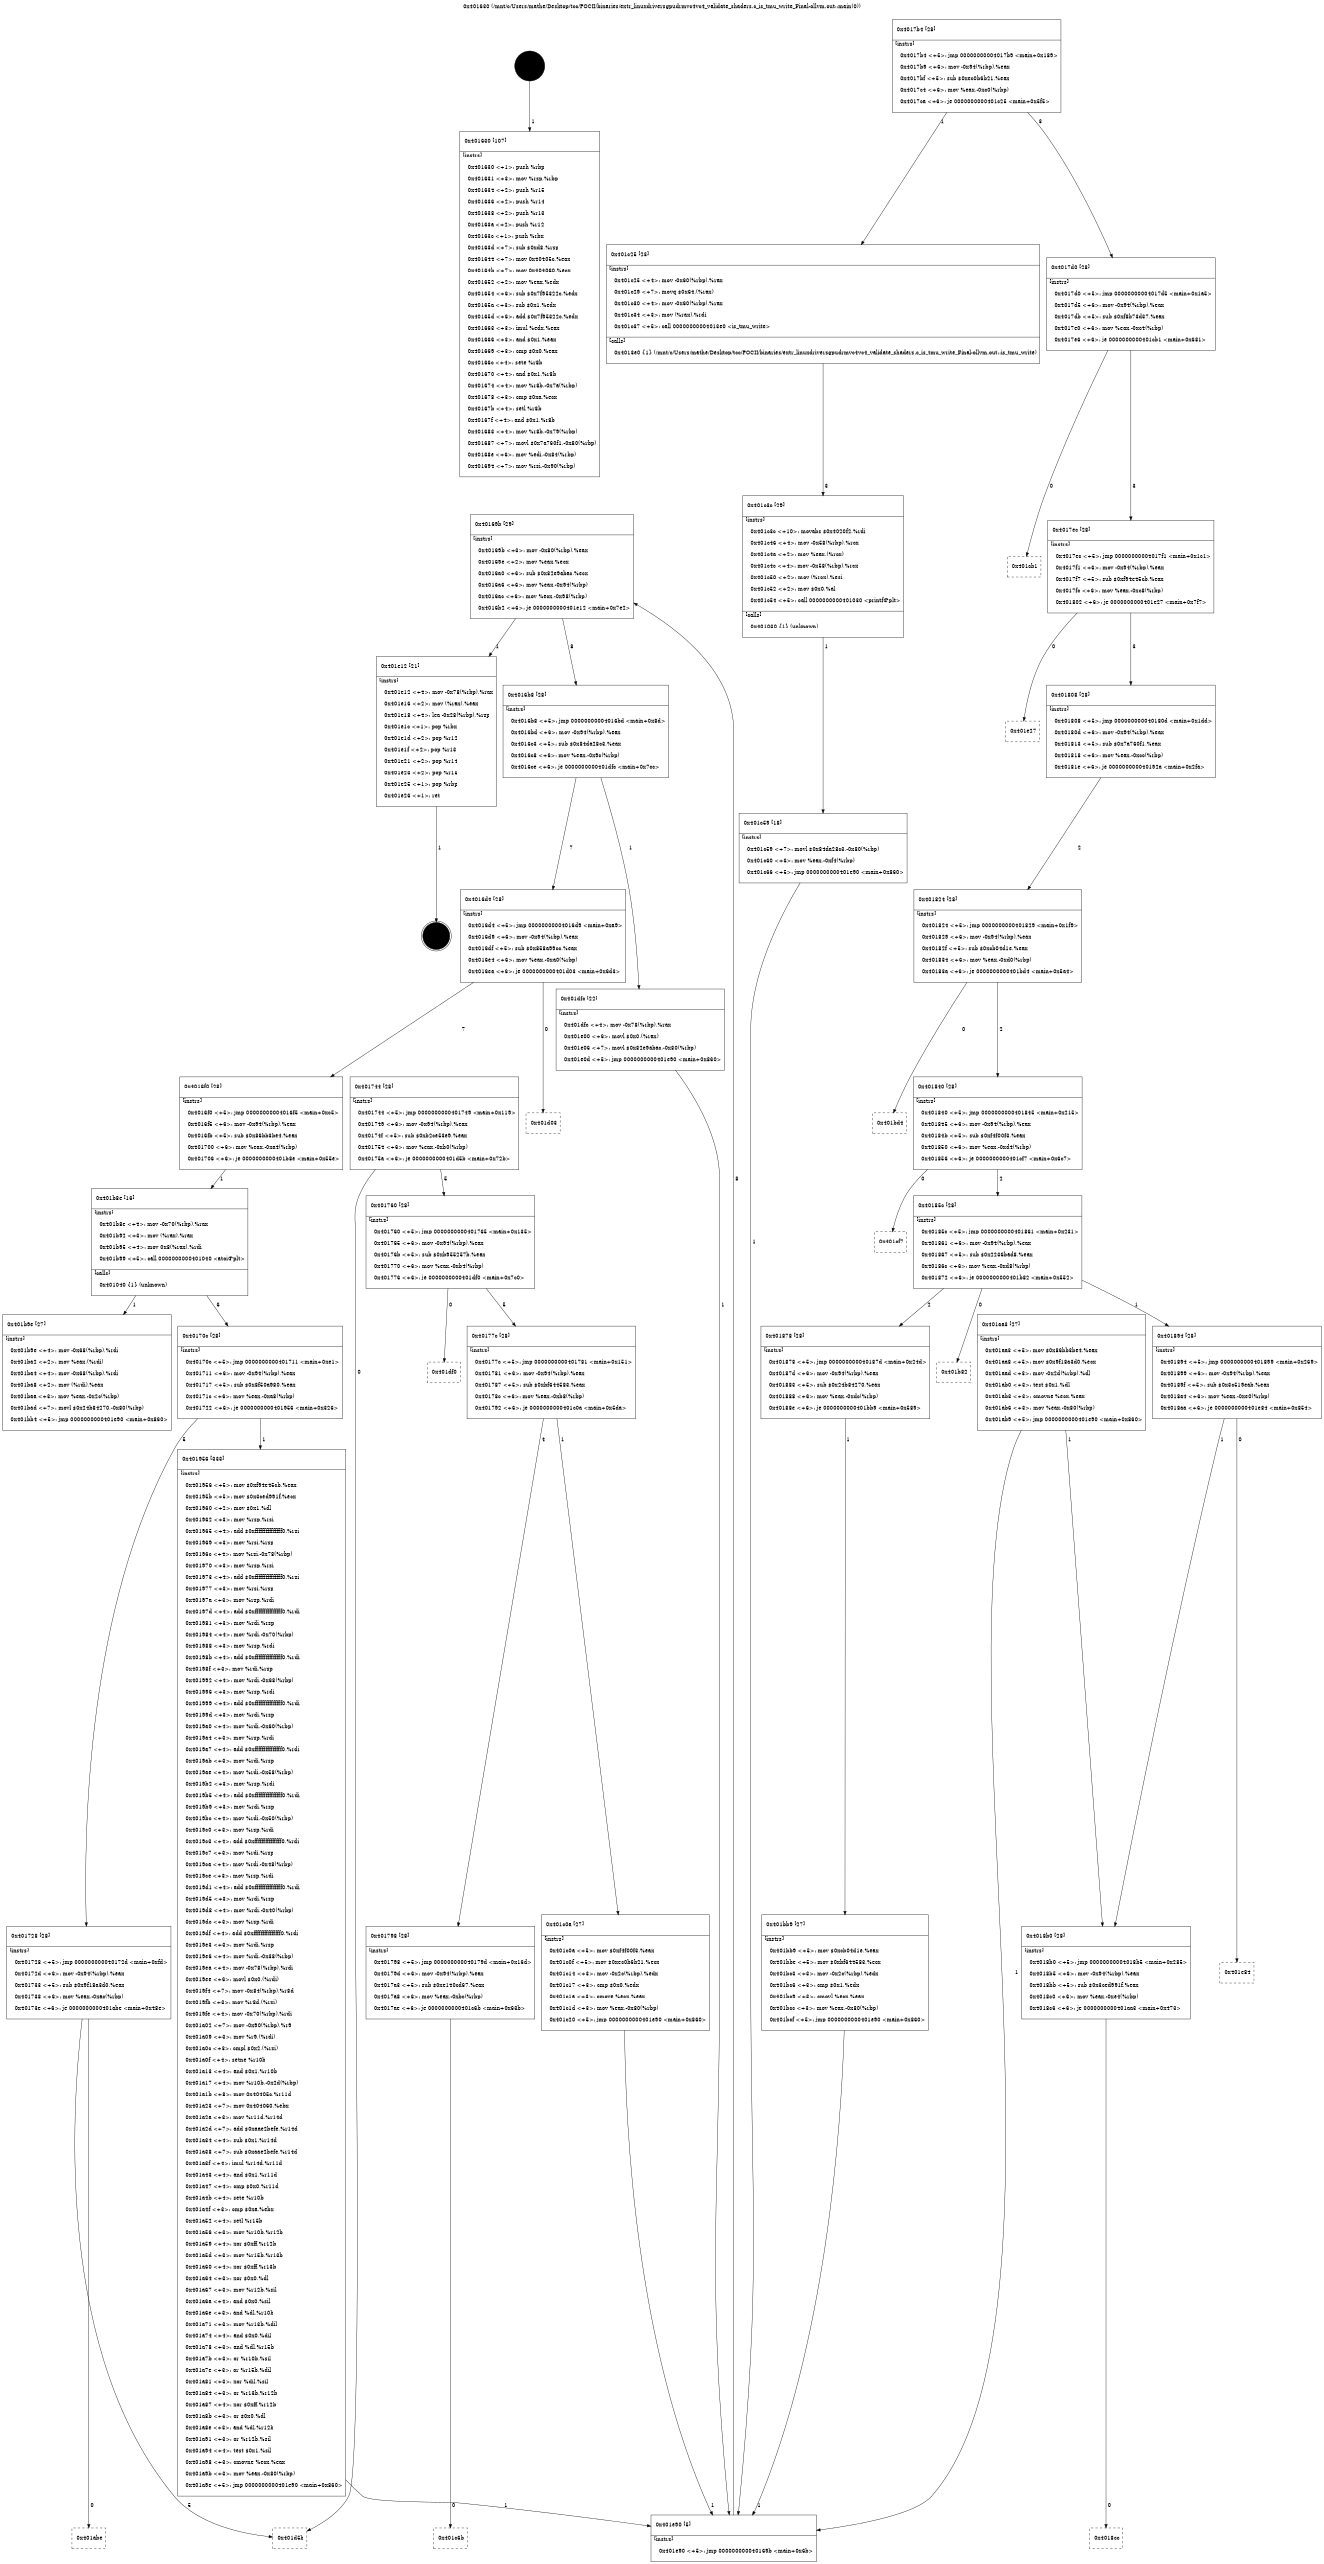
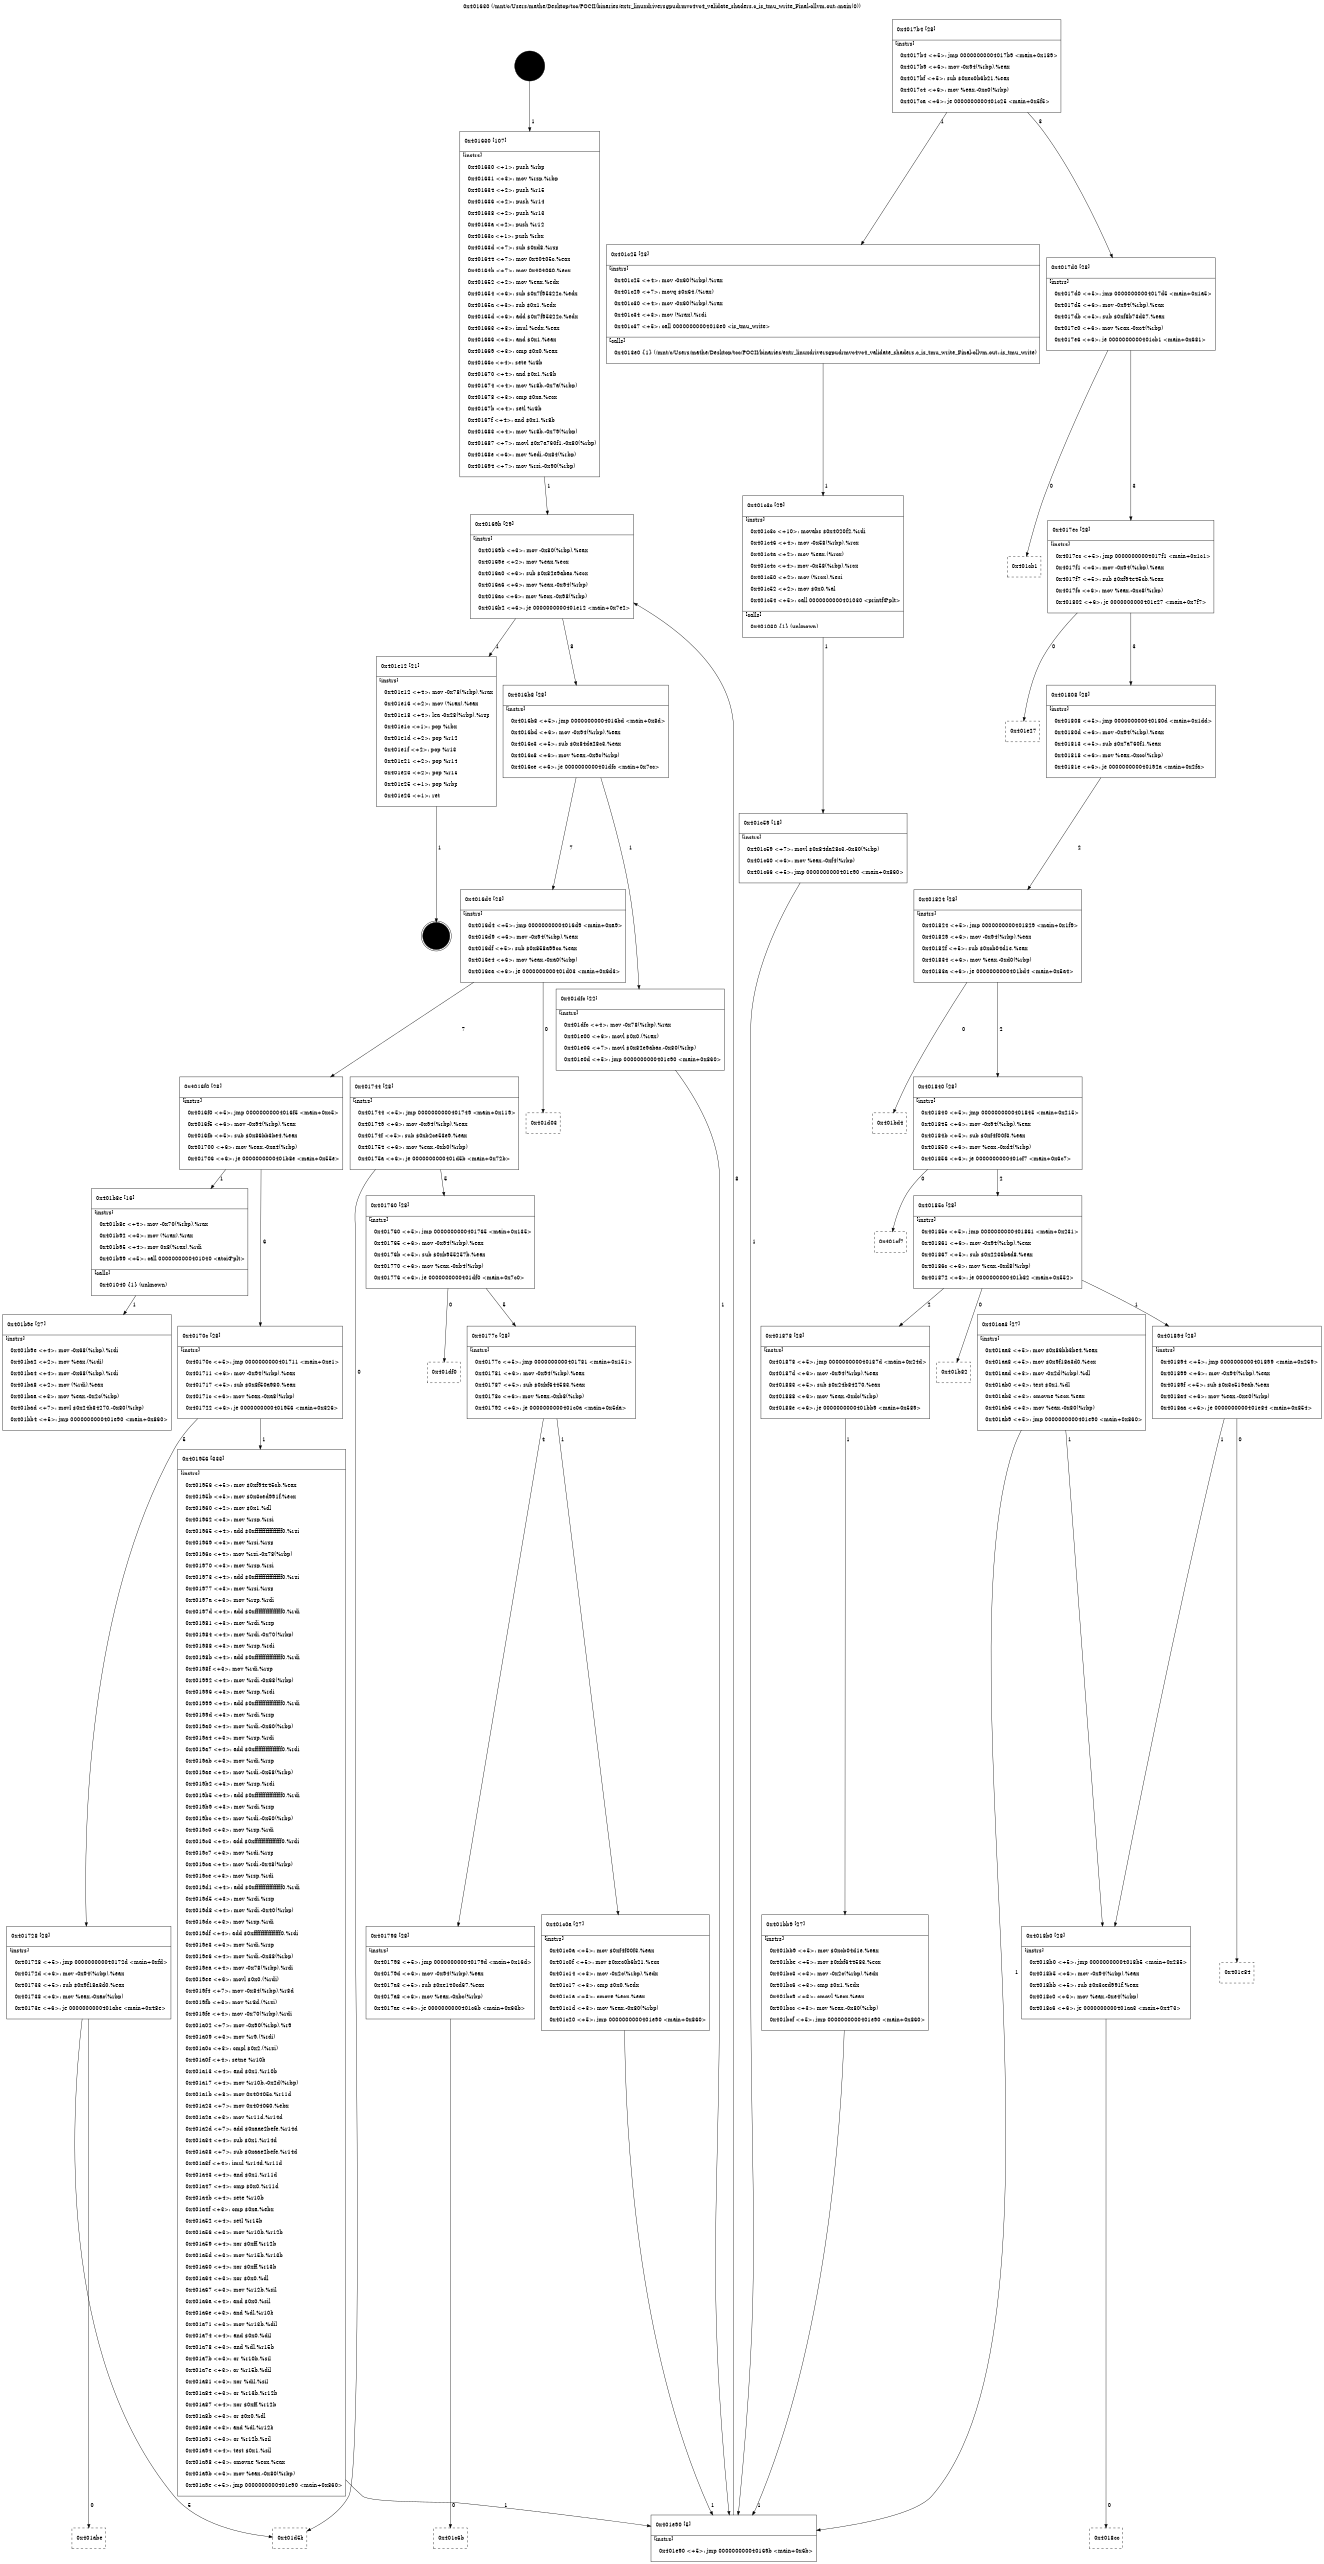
(826, 486) -> (826, 486)
none -> (546, 494)
(216, 1309) -> (261, 1246)
